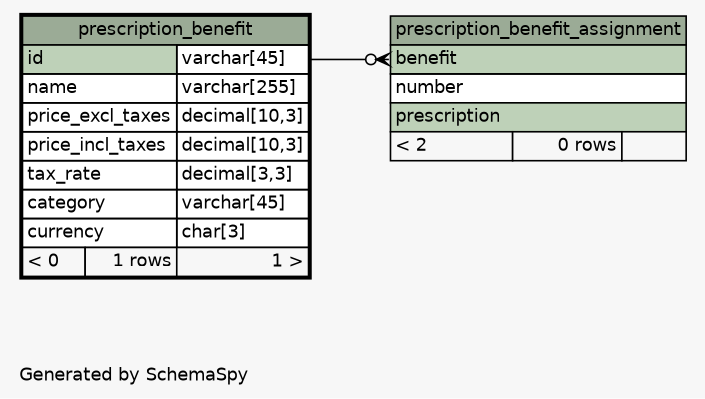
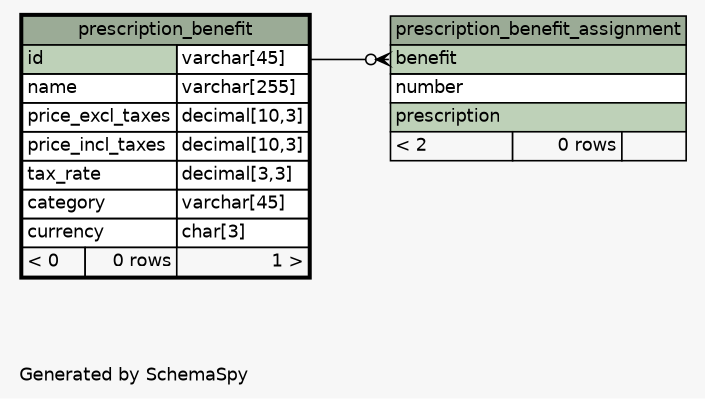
(142, 261) -> (142, 261)
